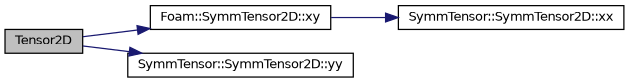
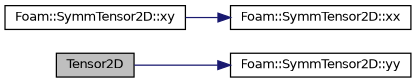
(511, 18) -> (321, 18)
(110, 33) -> none
(241, 65) -> (321, 65)
